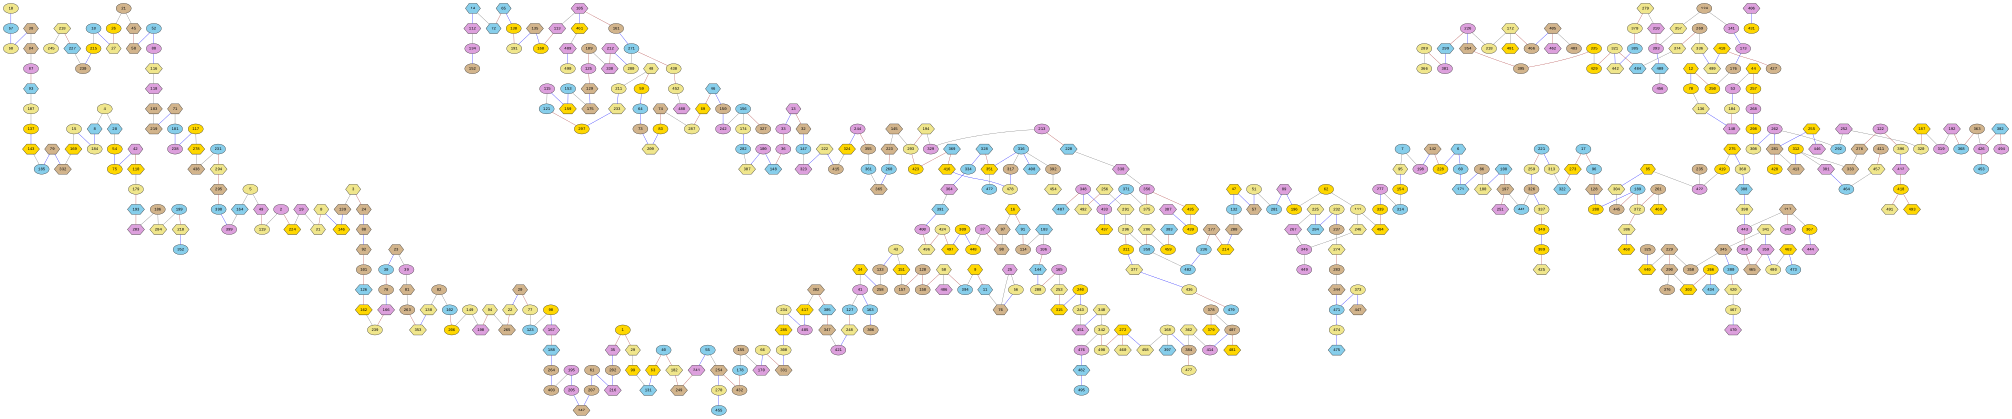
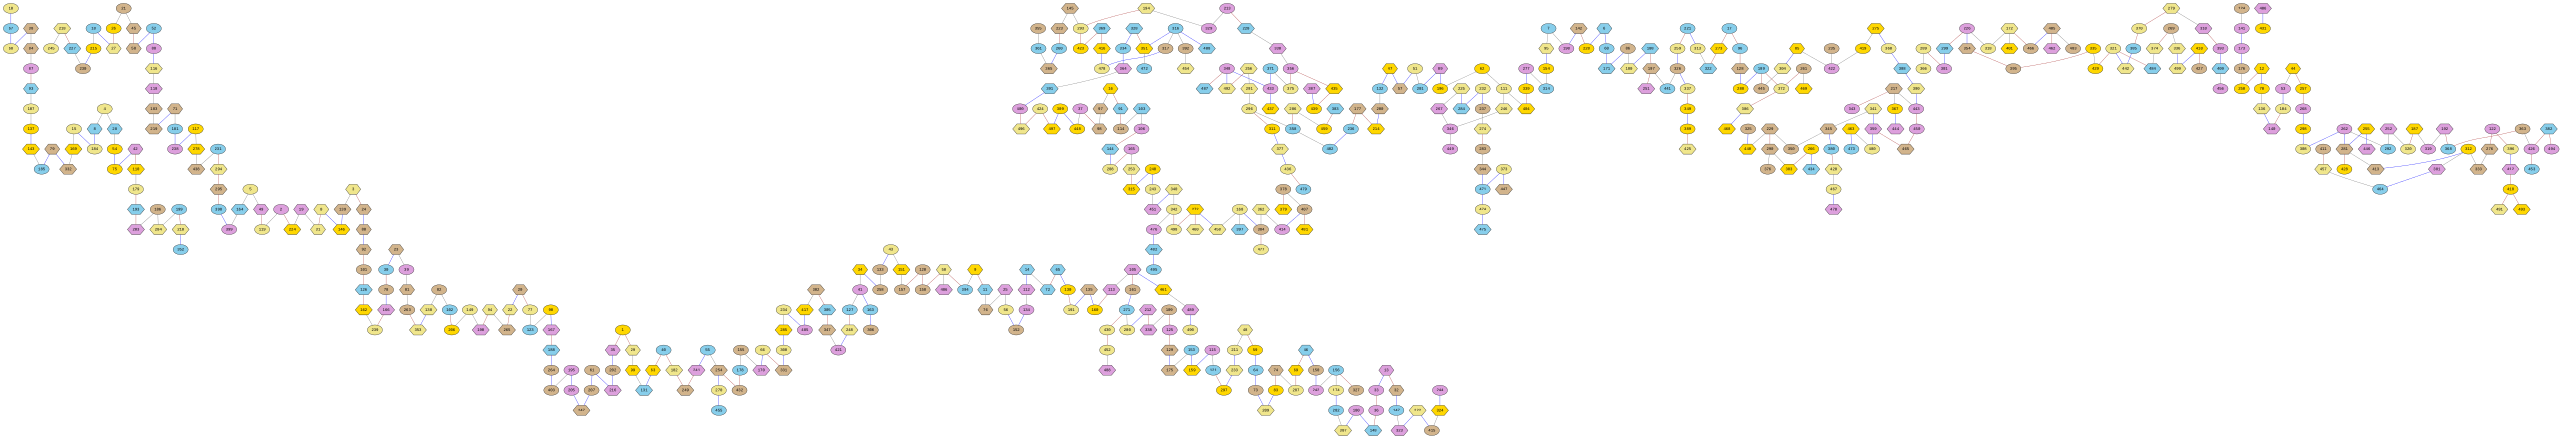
(1678, 28) -> none
(863, 139) -> none
(1008, 300) -> (1011, 320)
